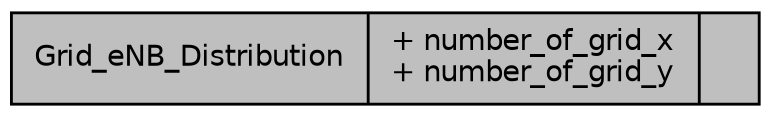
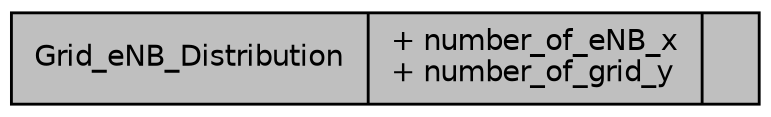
(534, 41) -> (535, 41)
